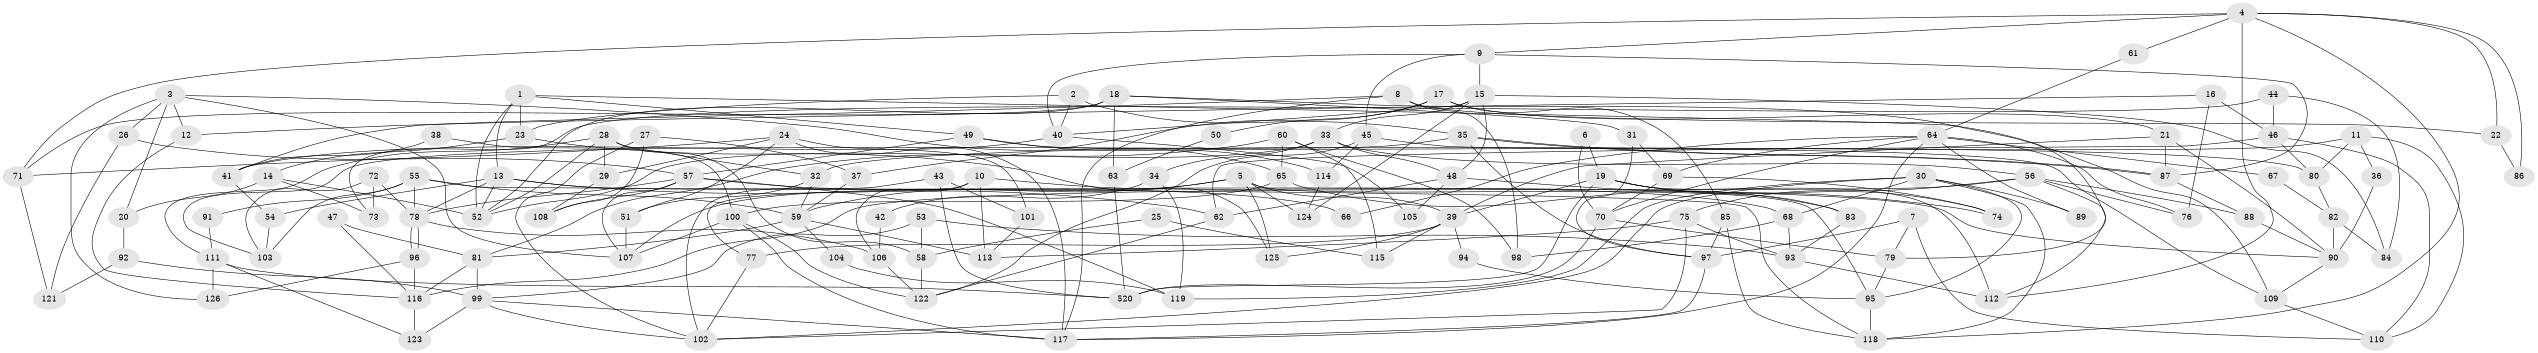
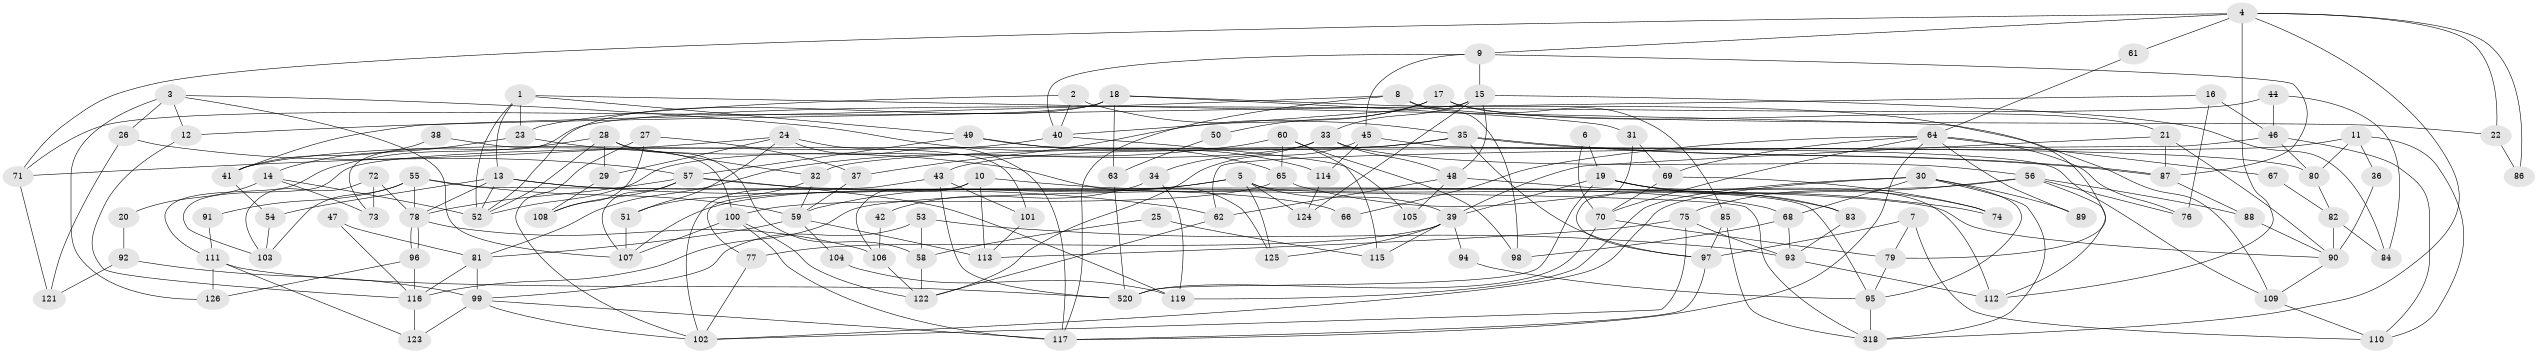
none -> (1199, 150)
(148, 154) -> none
(1871, 340) -> (1871, 340)
